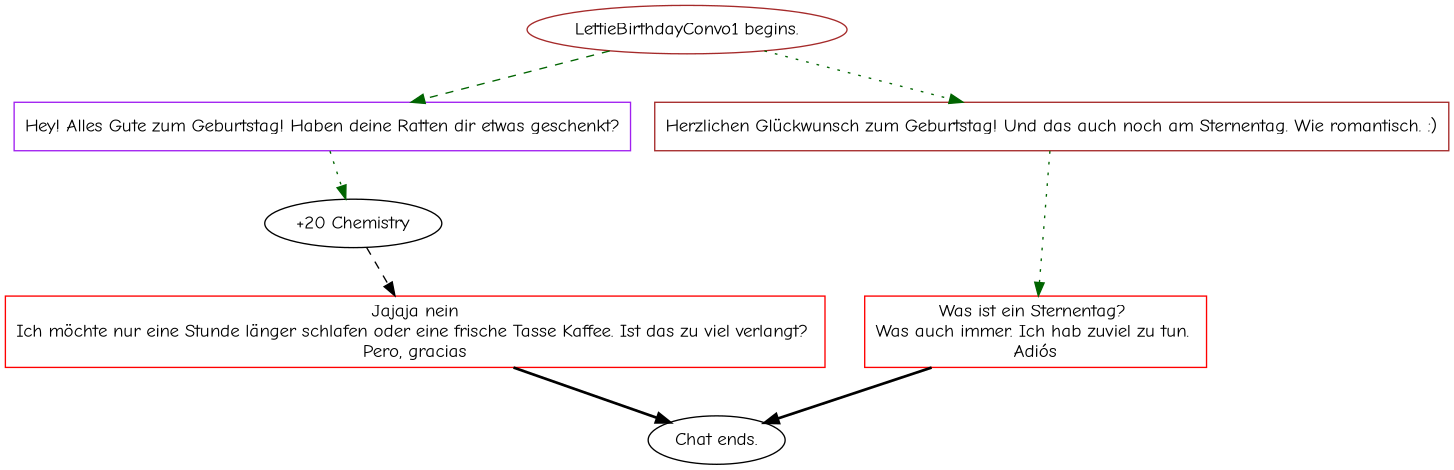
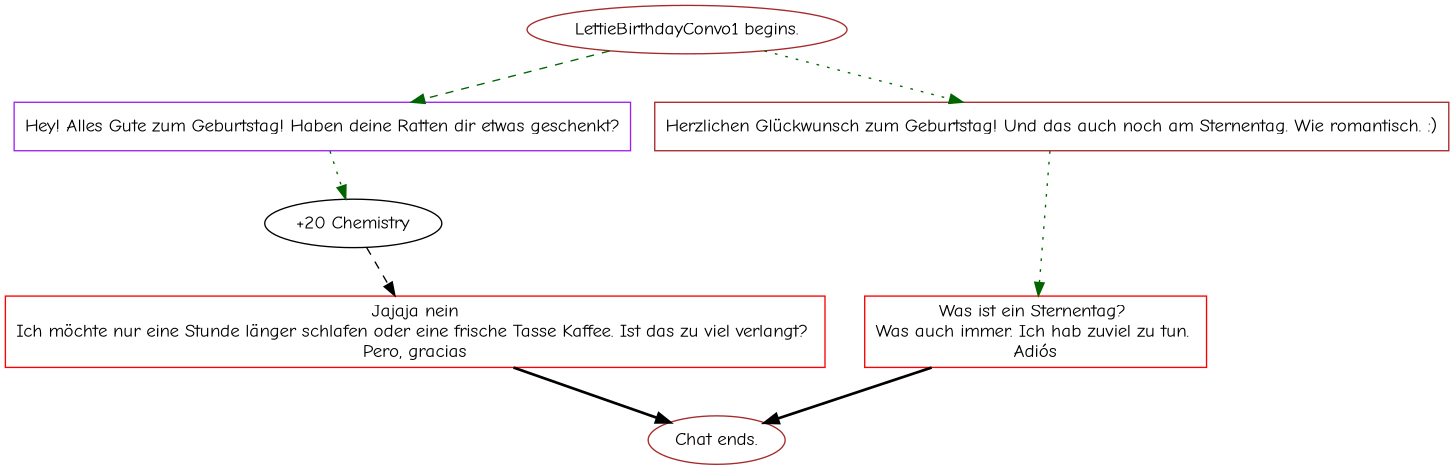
(717, 440) -> (717, 440)
